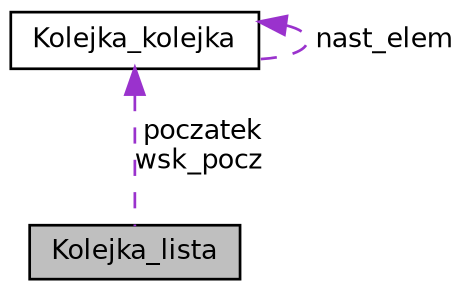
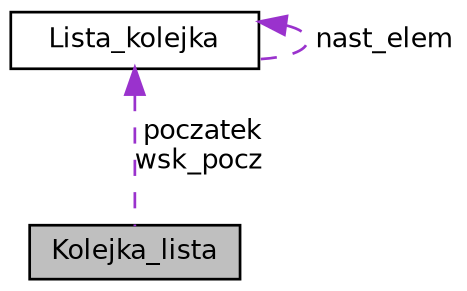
(135, 40) -> (135, 40)
